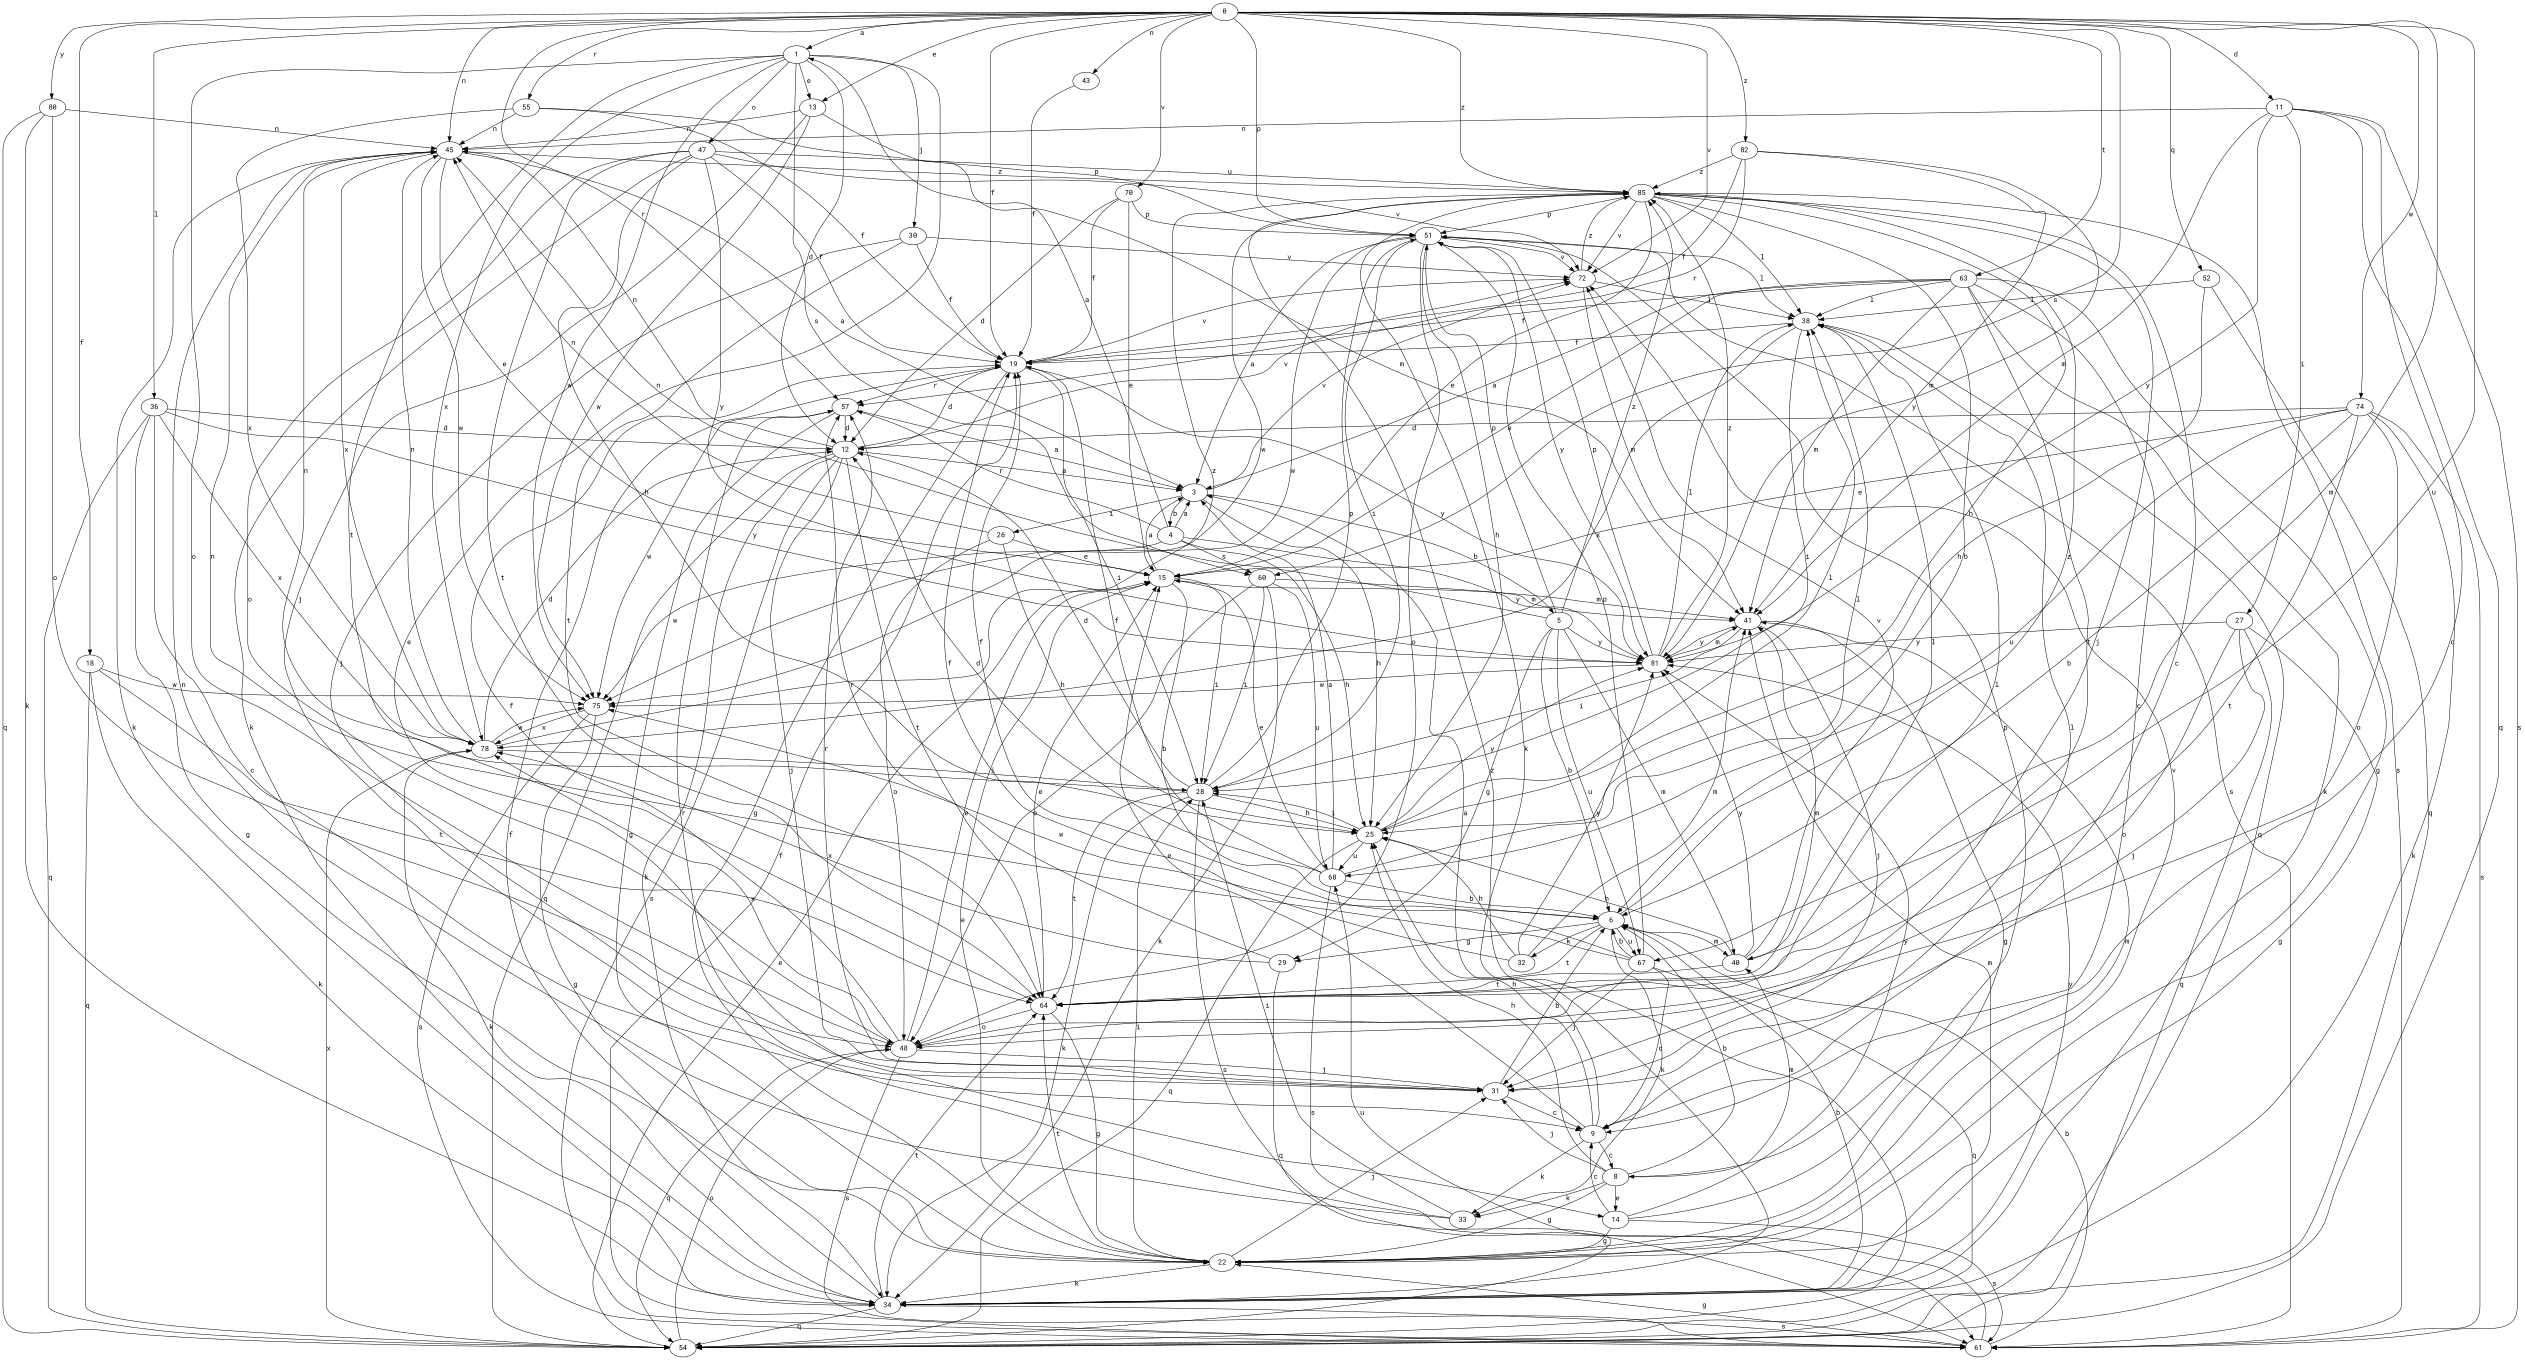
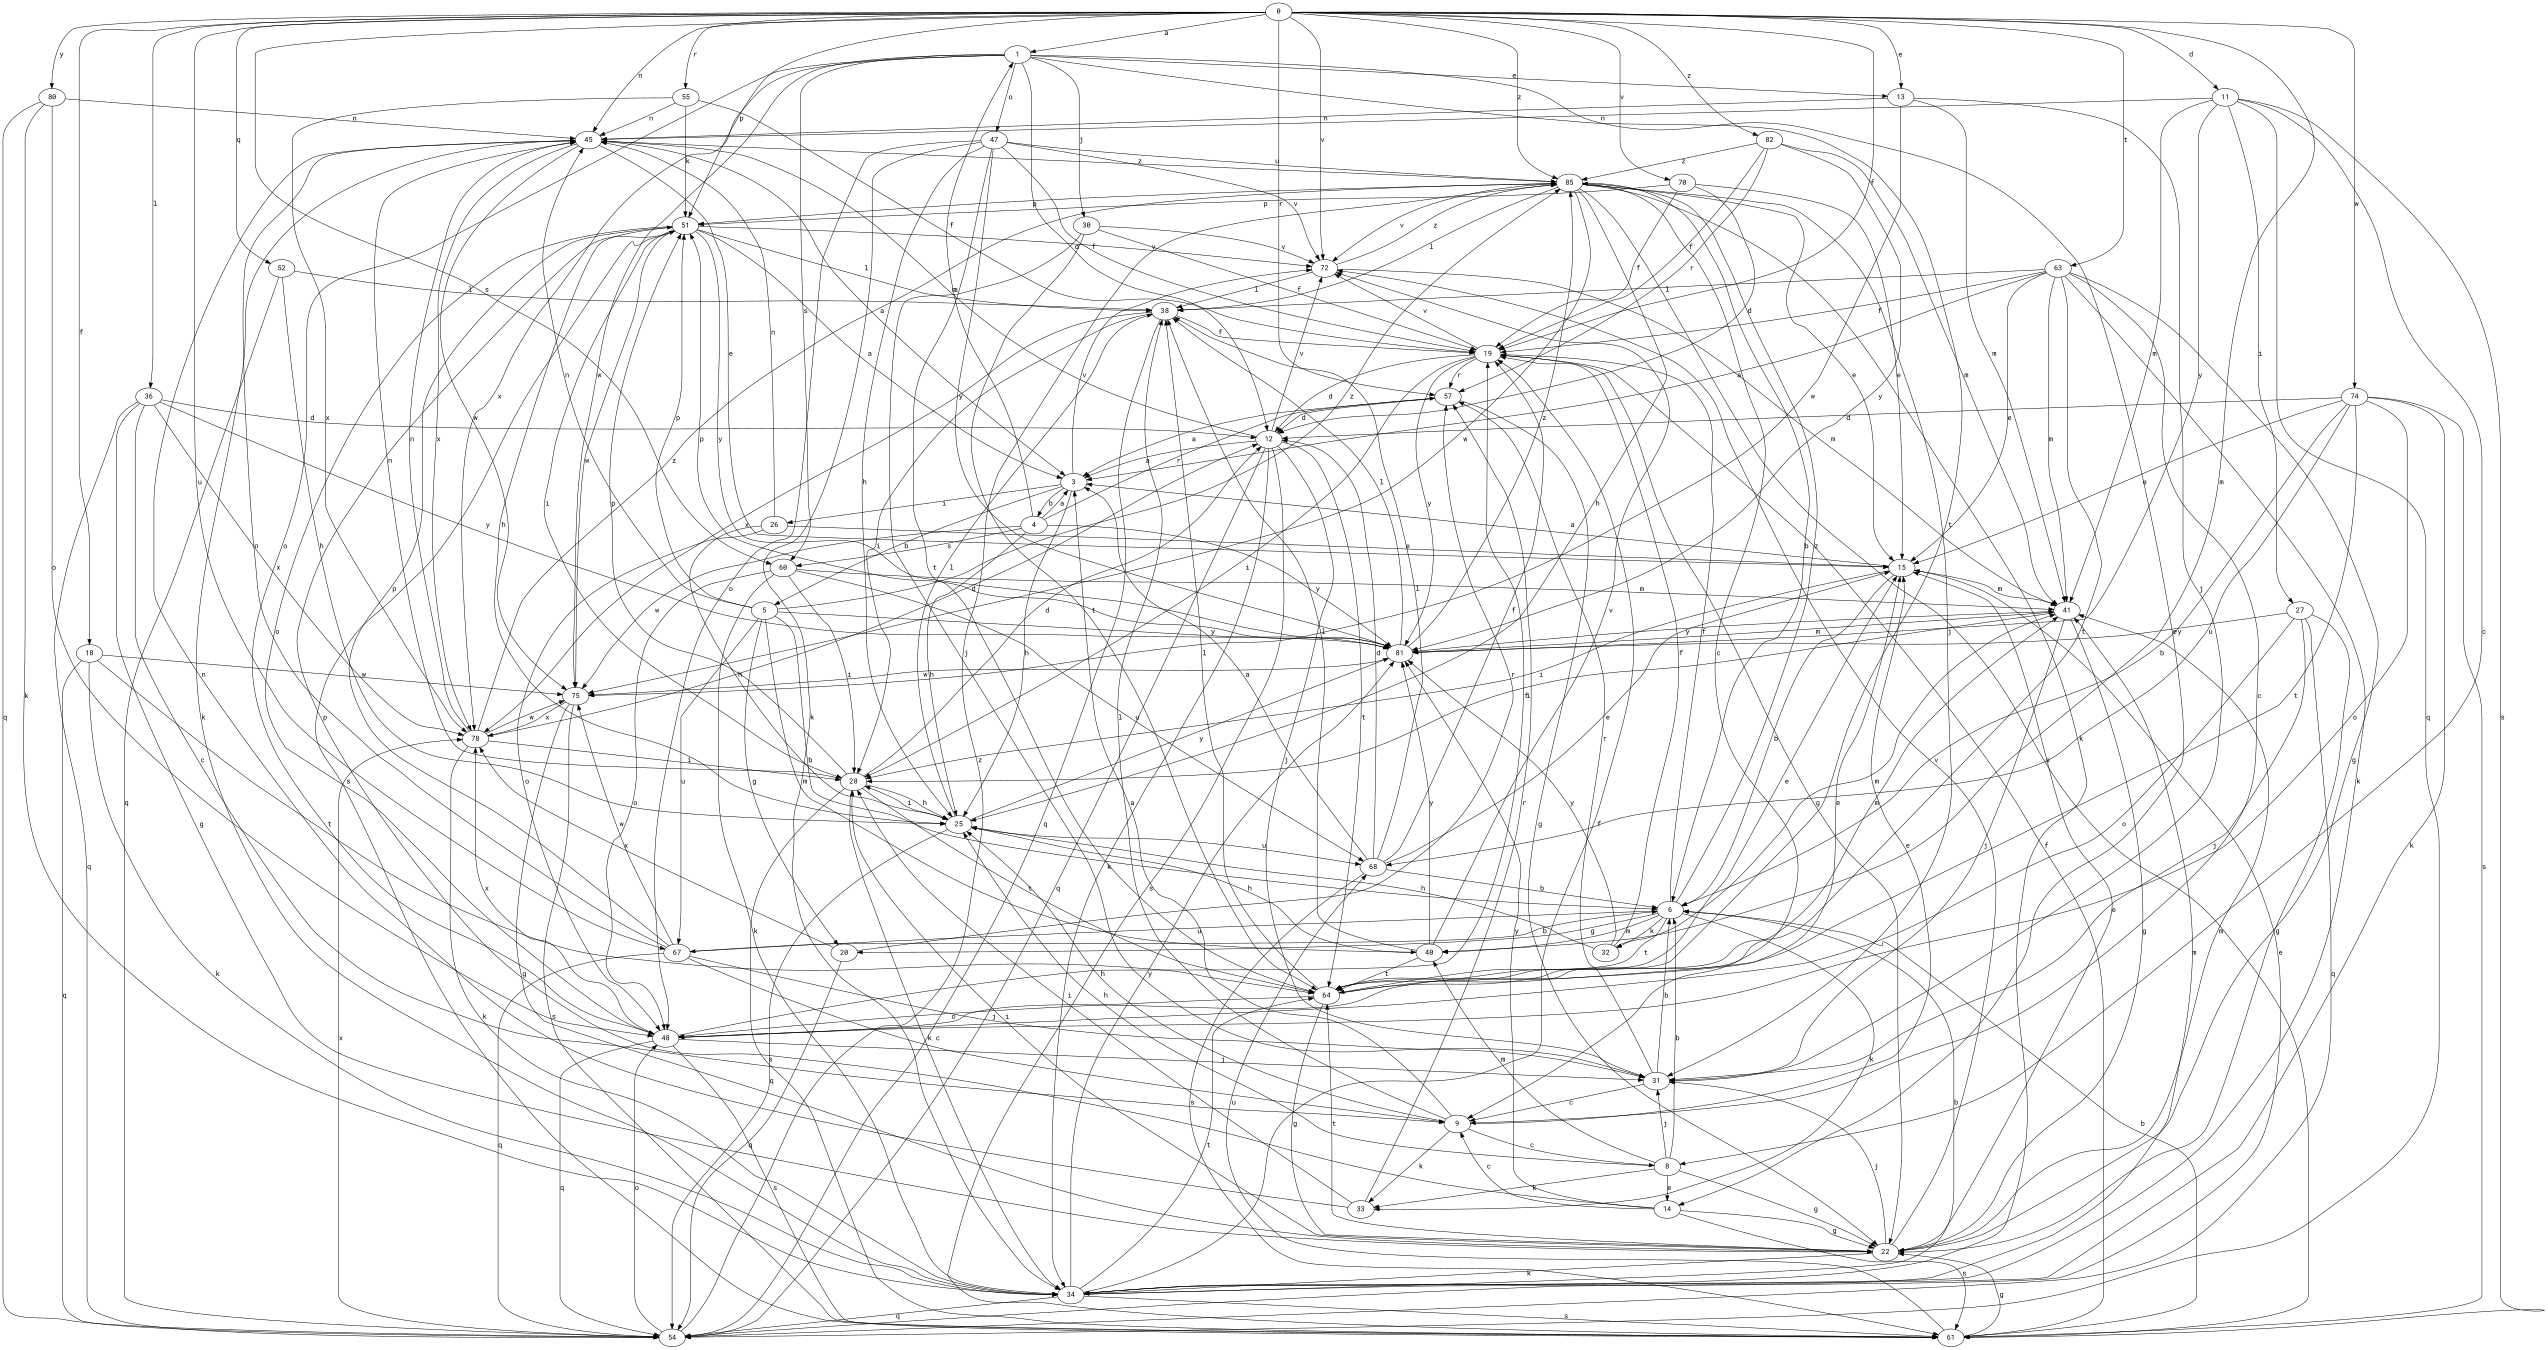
(1086, 81) -> none
(1097, 172) -> (688, 162)
(679, 495) -> none
(1282, 963) -> (844, 953)
(1734, 985) -> (1202, 674)
